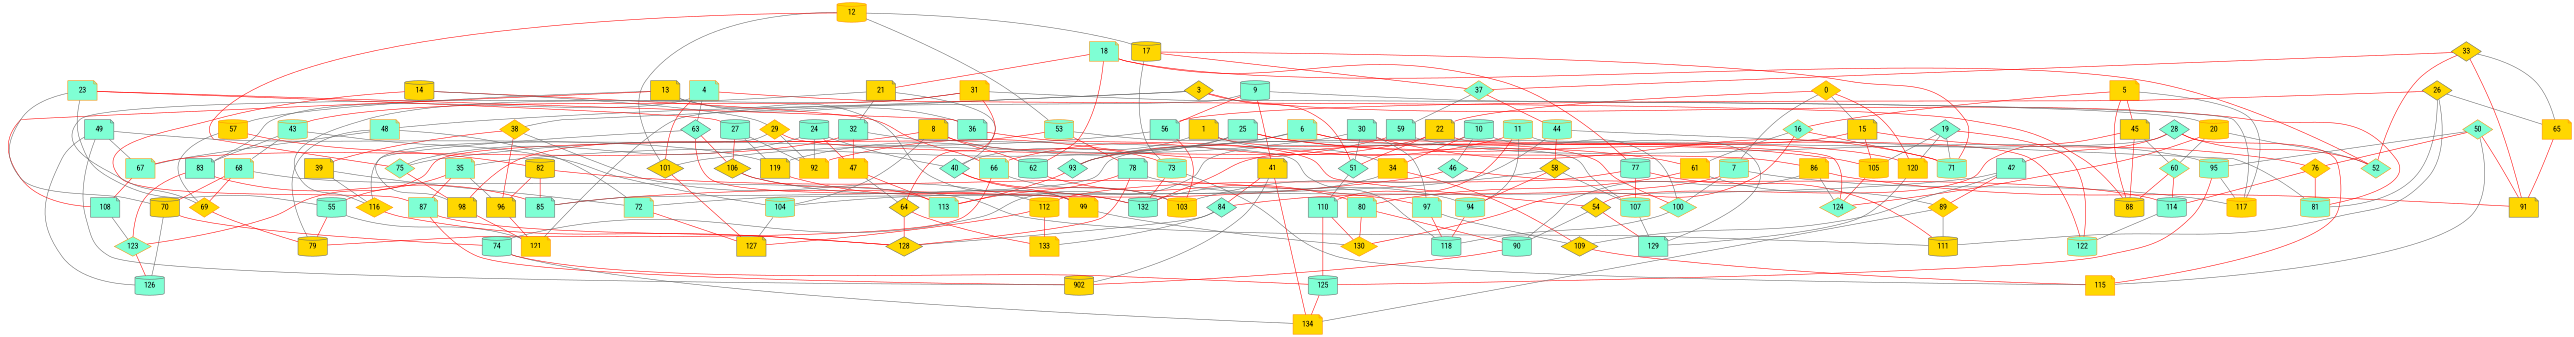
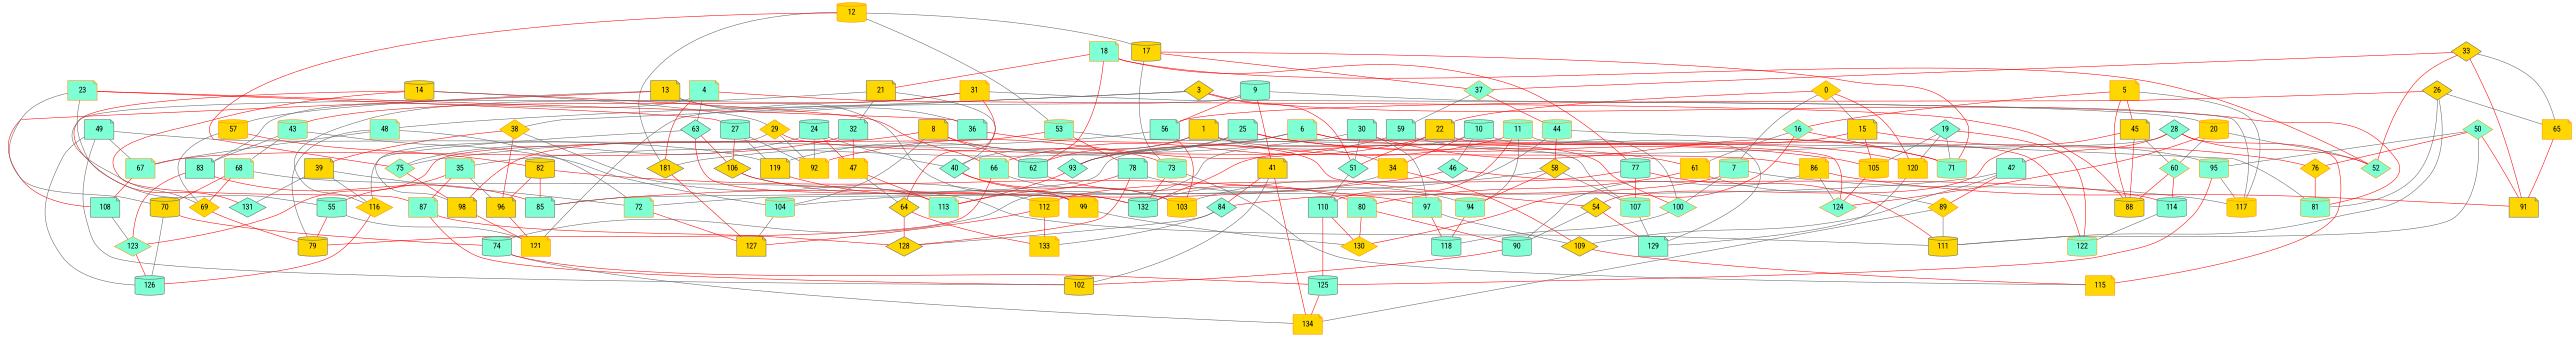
none -> (1118, 149)
(1296, 161) -> none
(665, 168) -> (665, 168)
(2243, 188) -> none
none -> (248, 207)
(636, 234) -> (288, 269)
(2338, 261) -> (2250, 236)
(1079, 285) -> (1079, 285)
